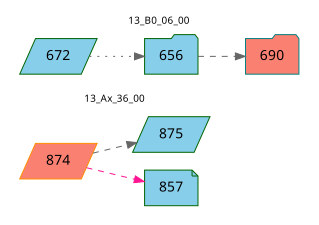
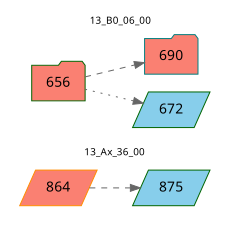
(112, 56) -> (109, 95)
(171, 56) -> (58, 83)
(58, 161) -> (58, 188)
(171, 188) -> none
